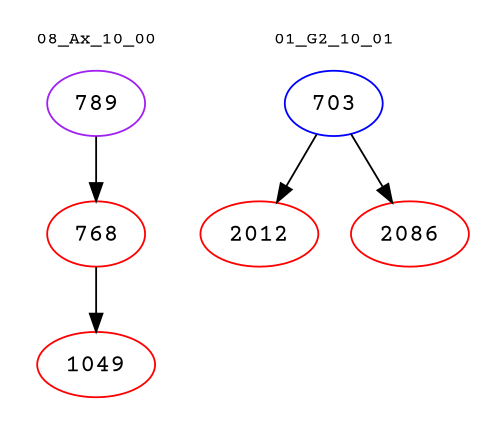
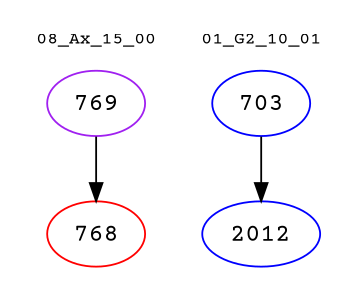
(97, 39) -> (97, 39)
(96, 103) -> (96, 103)
(259, 234) -> (261, 234)
(410, 234) -> none
(96, 365) -> none
